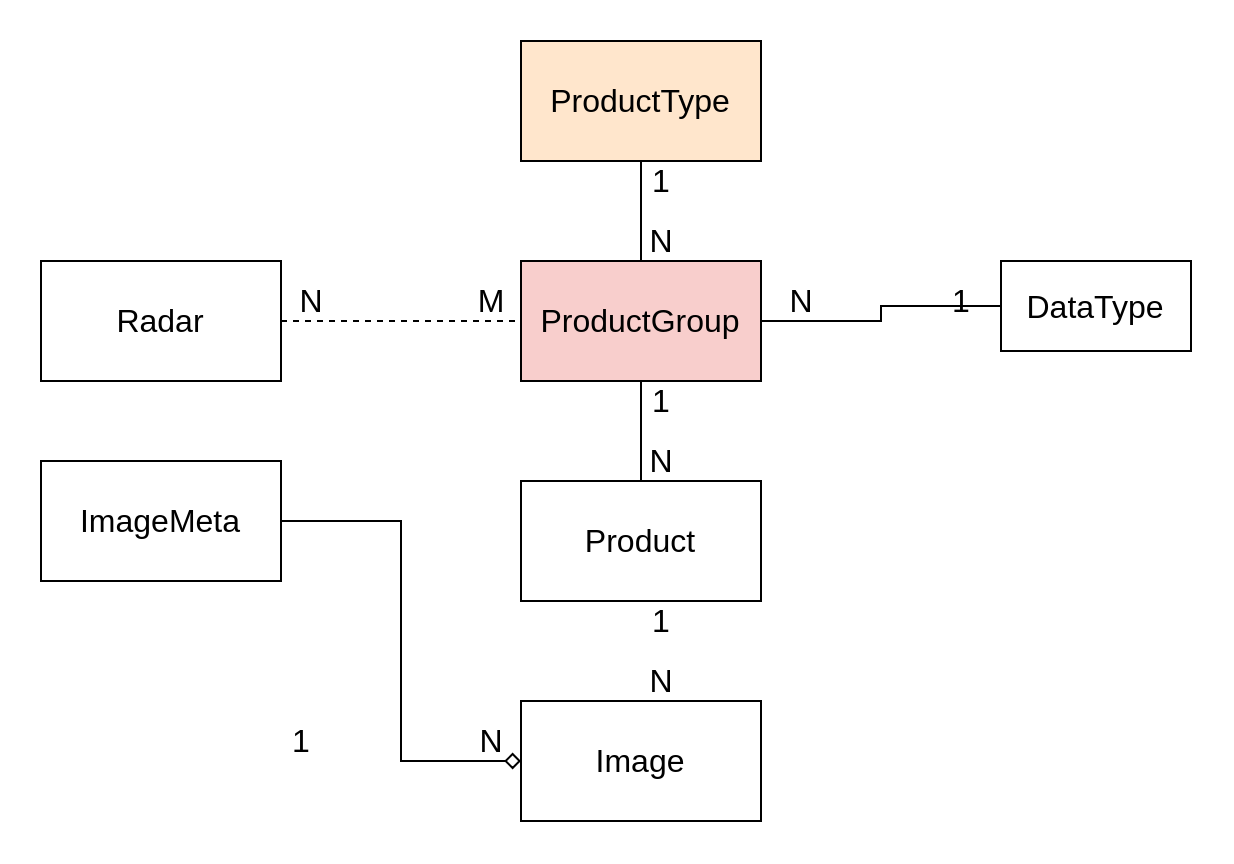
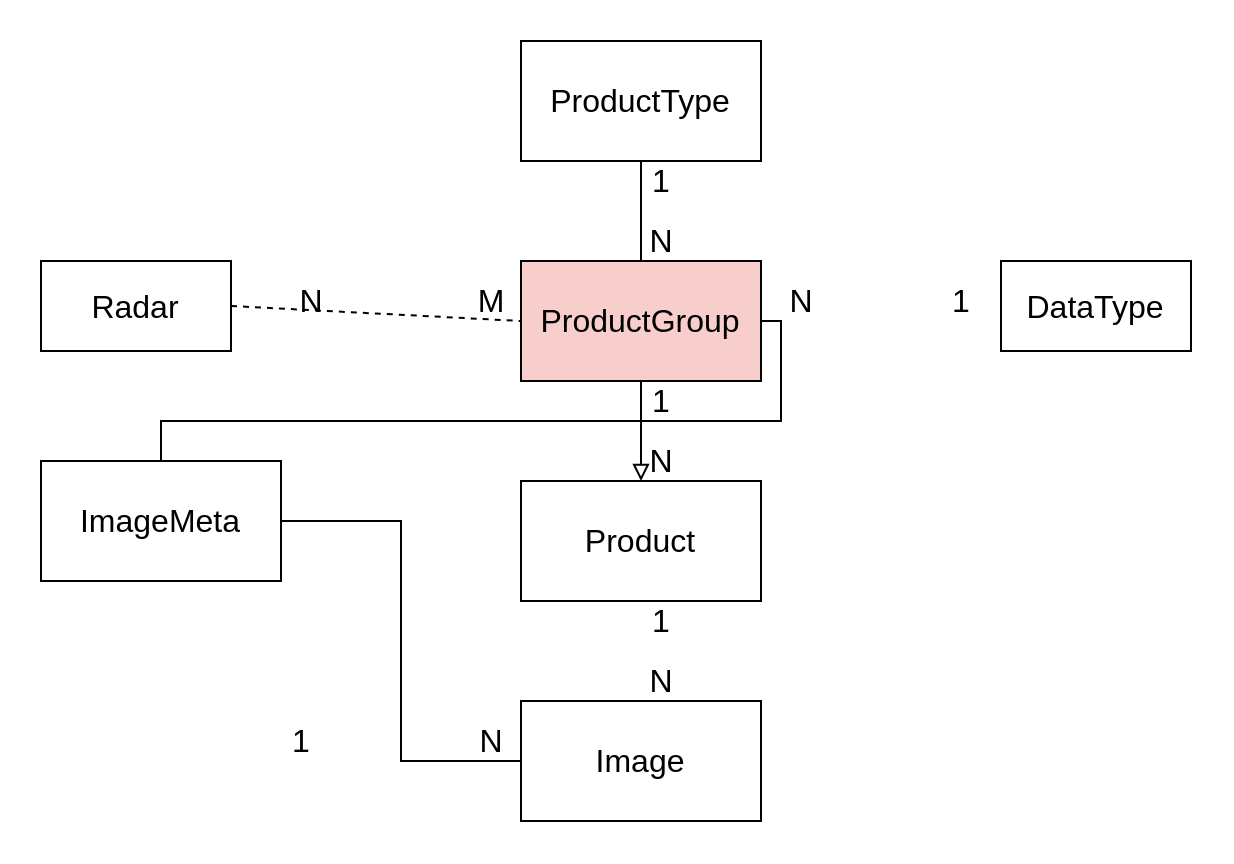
(641, 101) -> (641, 101)
(882, 306) -> (503, 421)
(161, 321) -> (136, 306)
(641, 470) -> (641, 463)
(505, 761) -> (512, 761)
